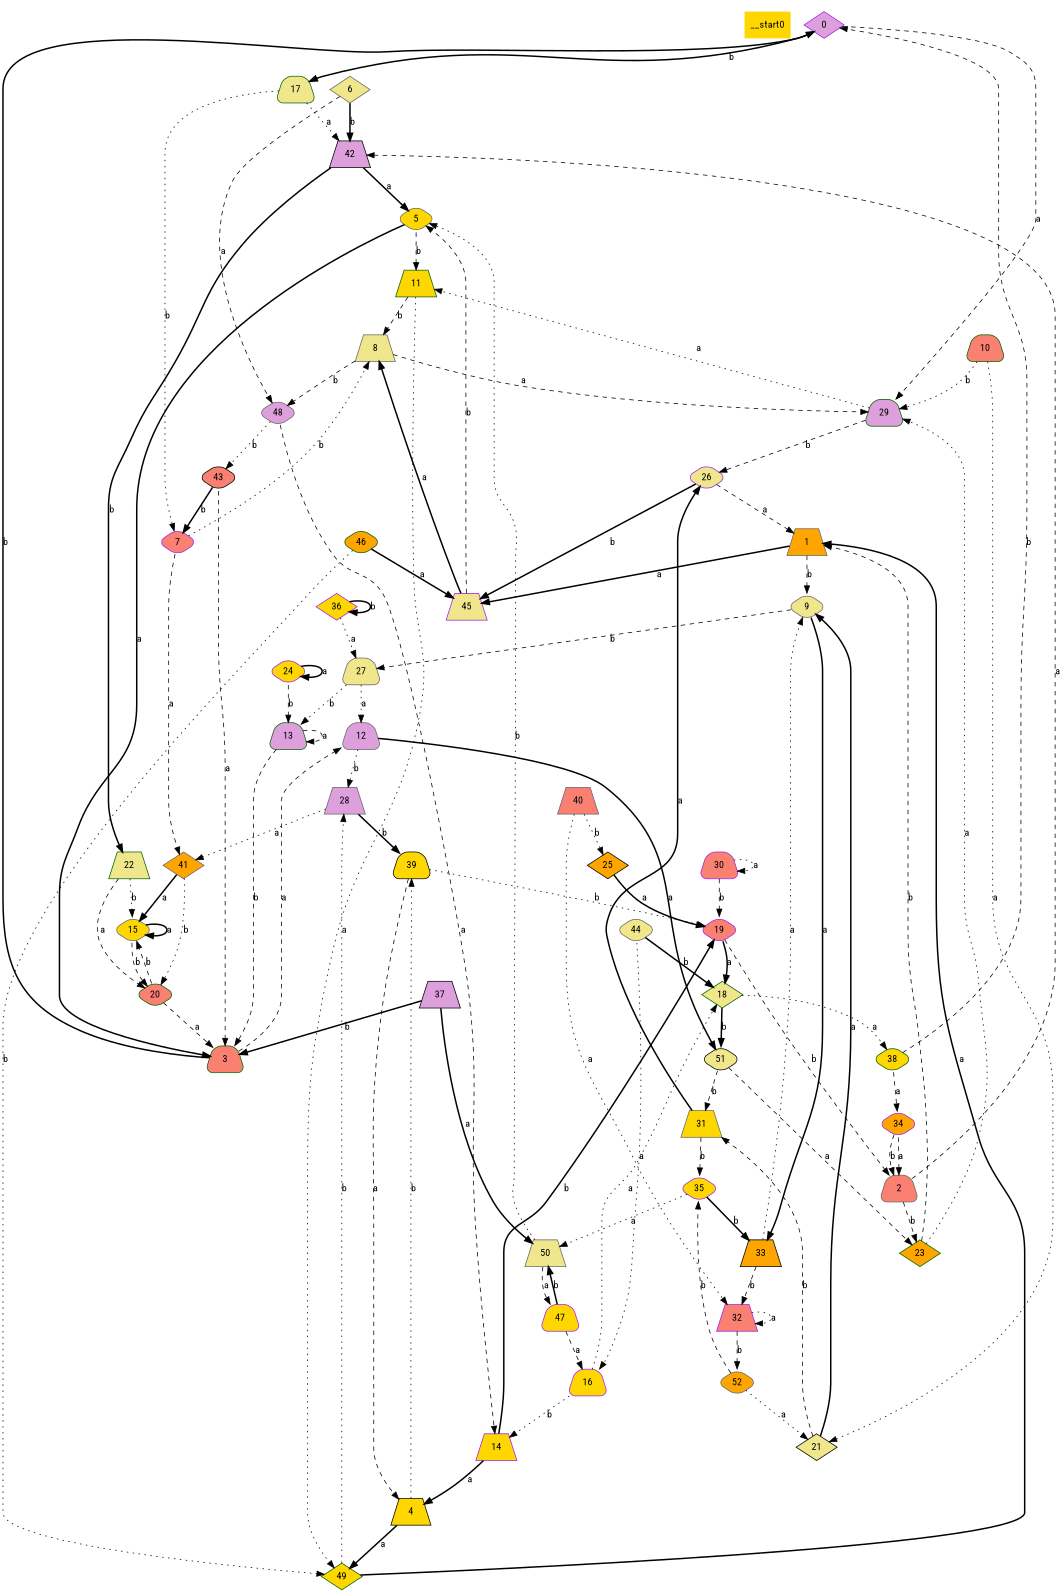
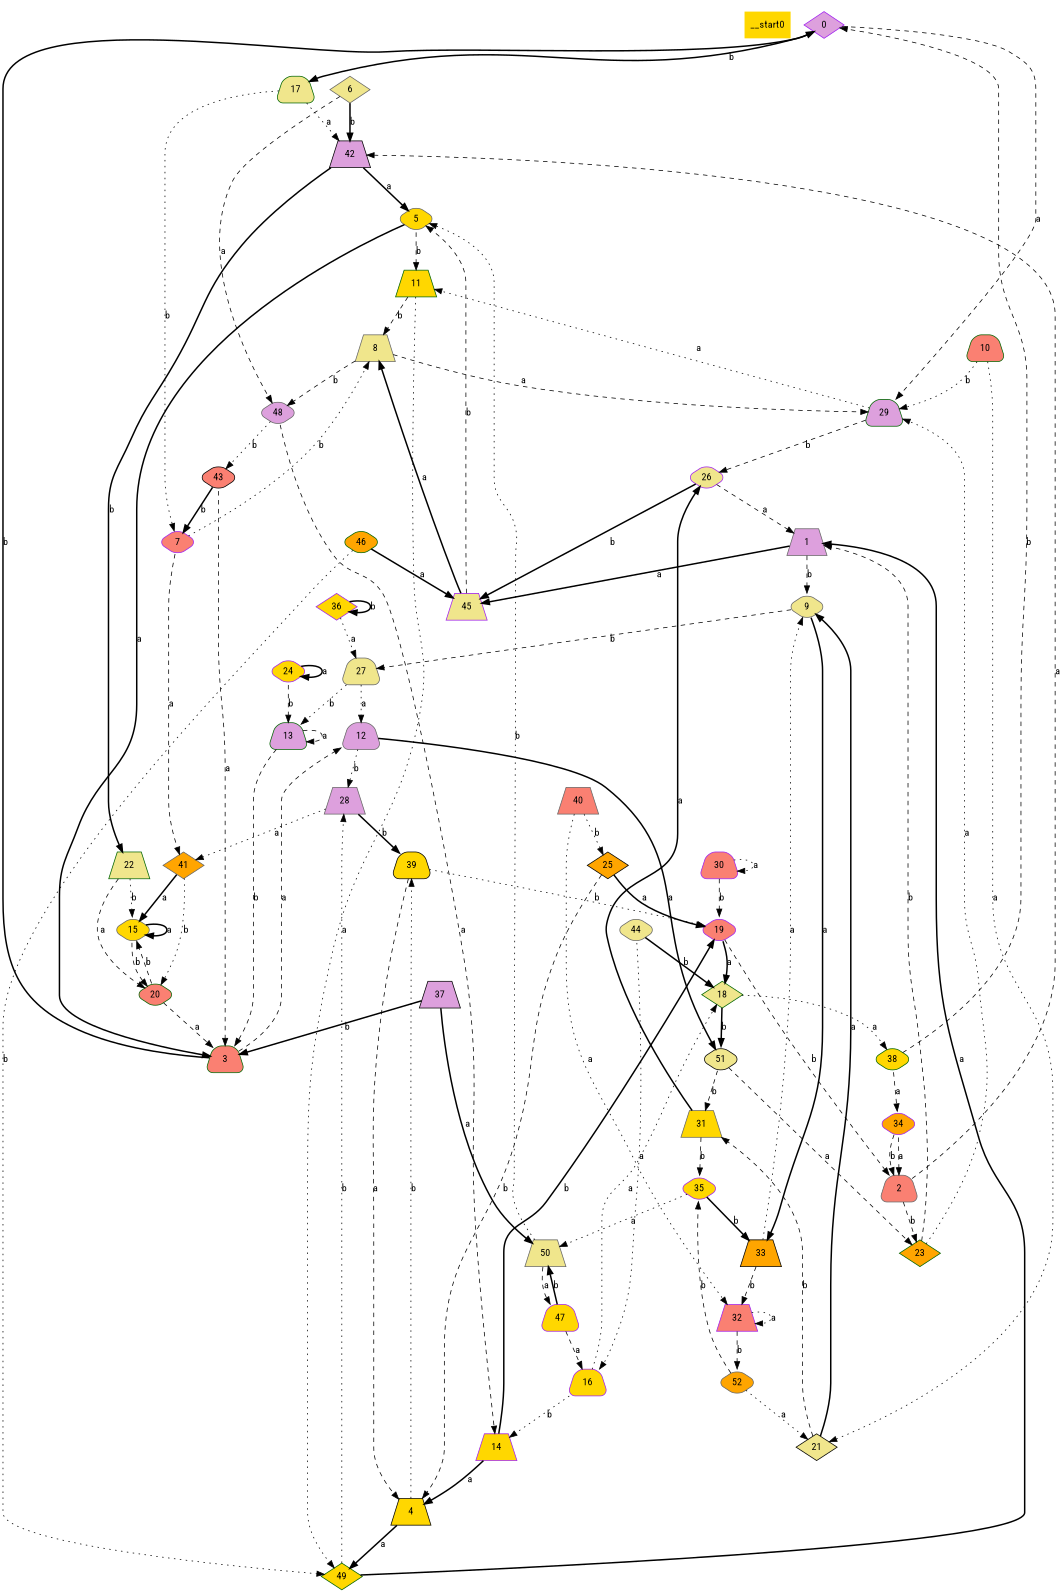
(807, 542) -> (807, 542)
none -> (501, 1181)
